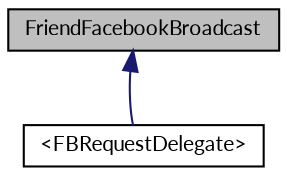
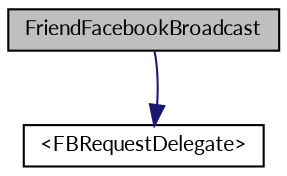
(130, 98) -> (157, 78)
